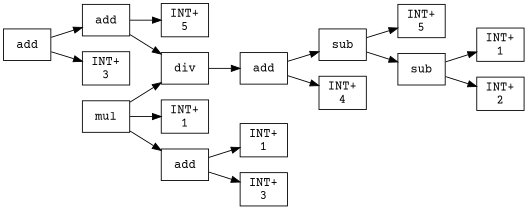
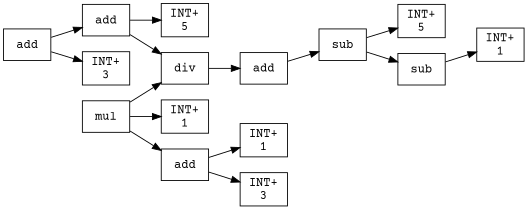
(343, 93) -> none
(500, 94) -> none
